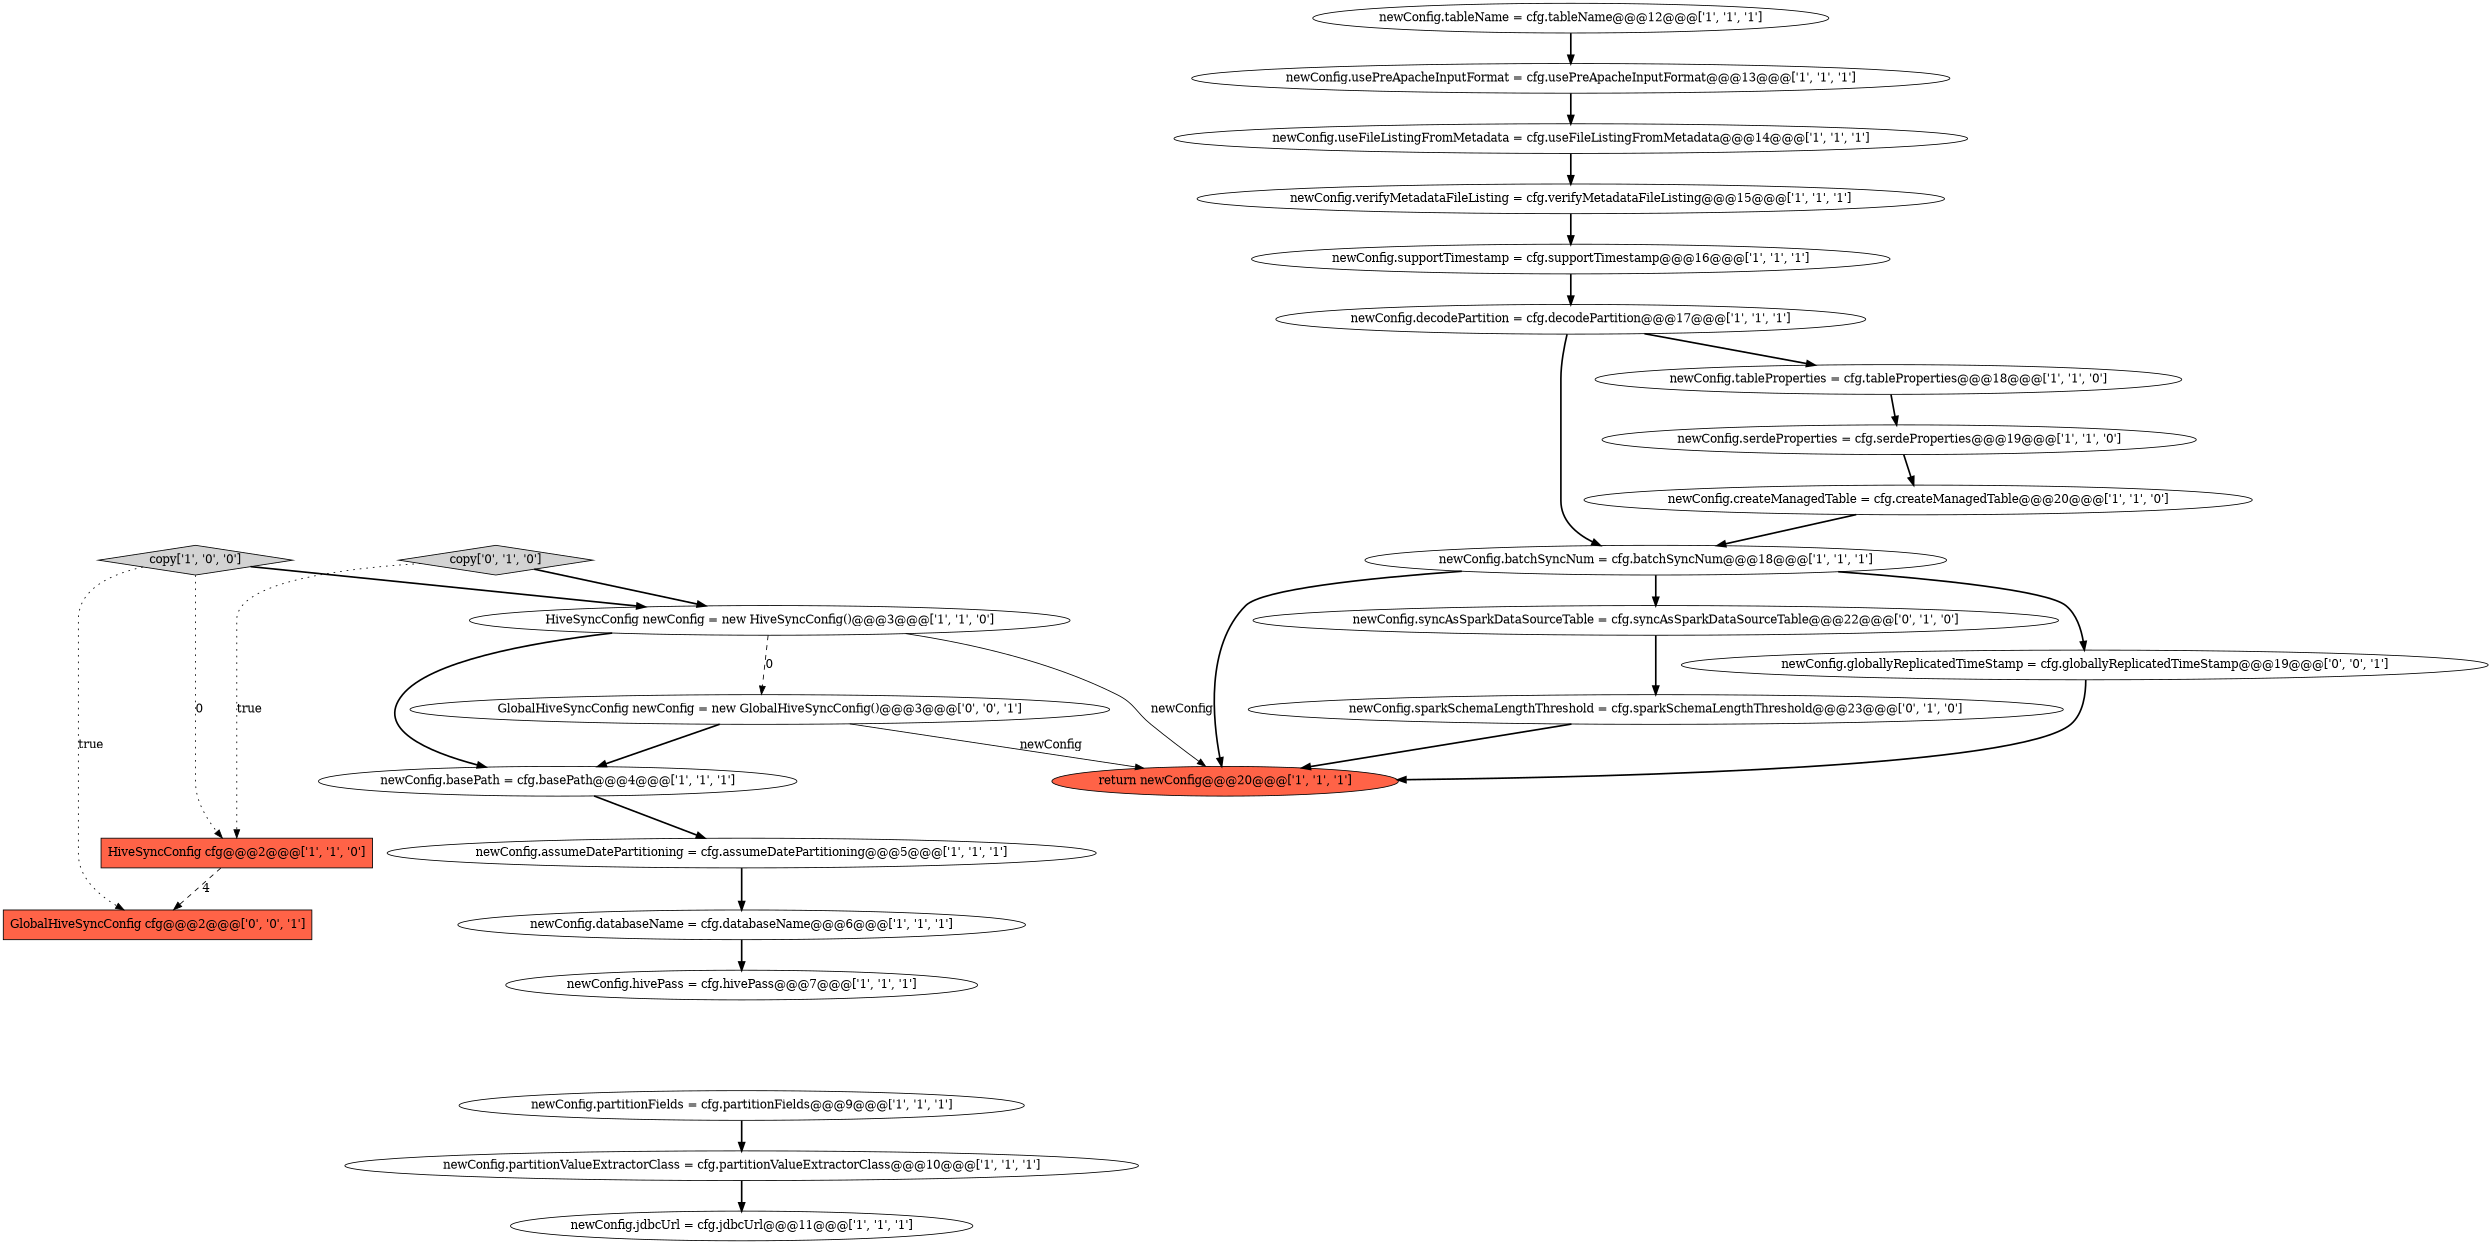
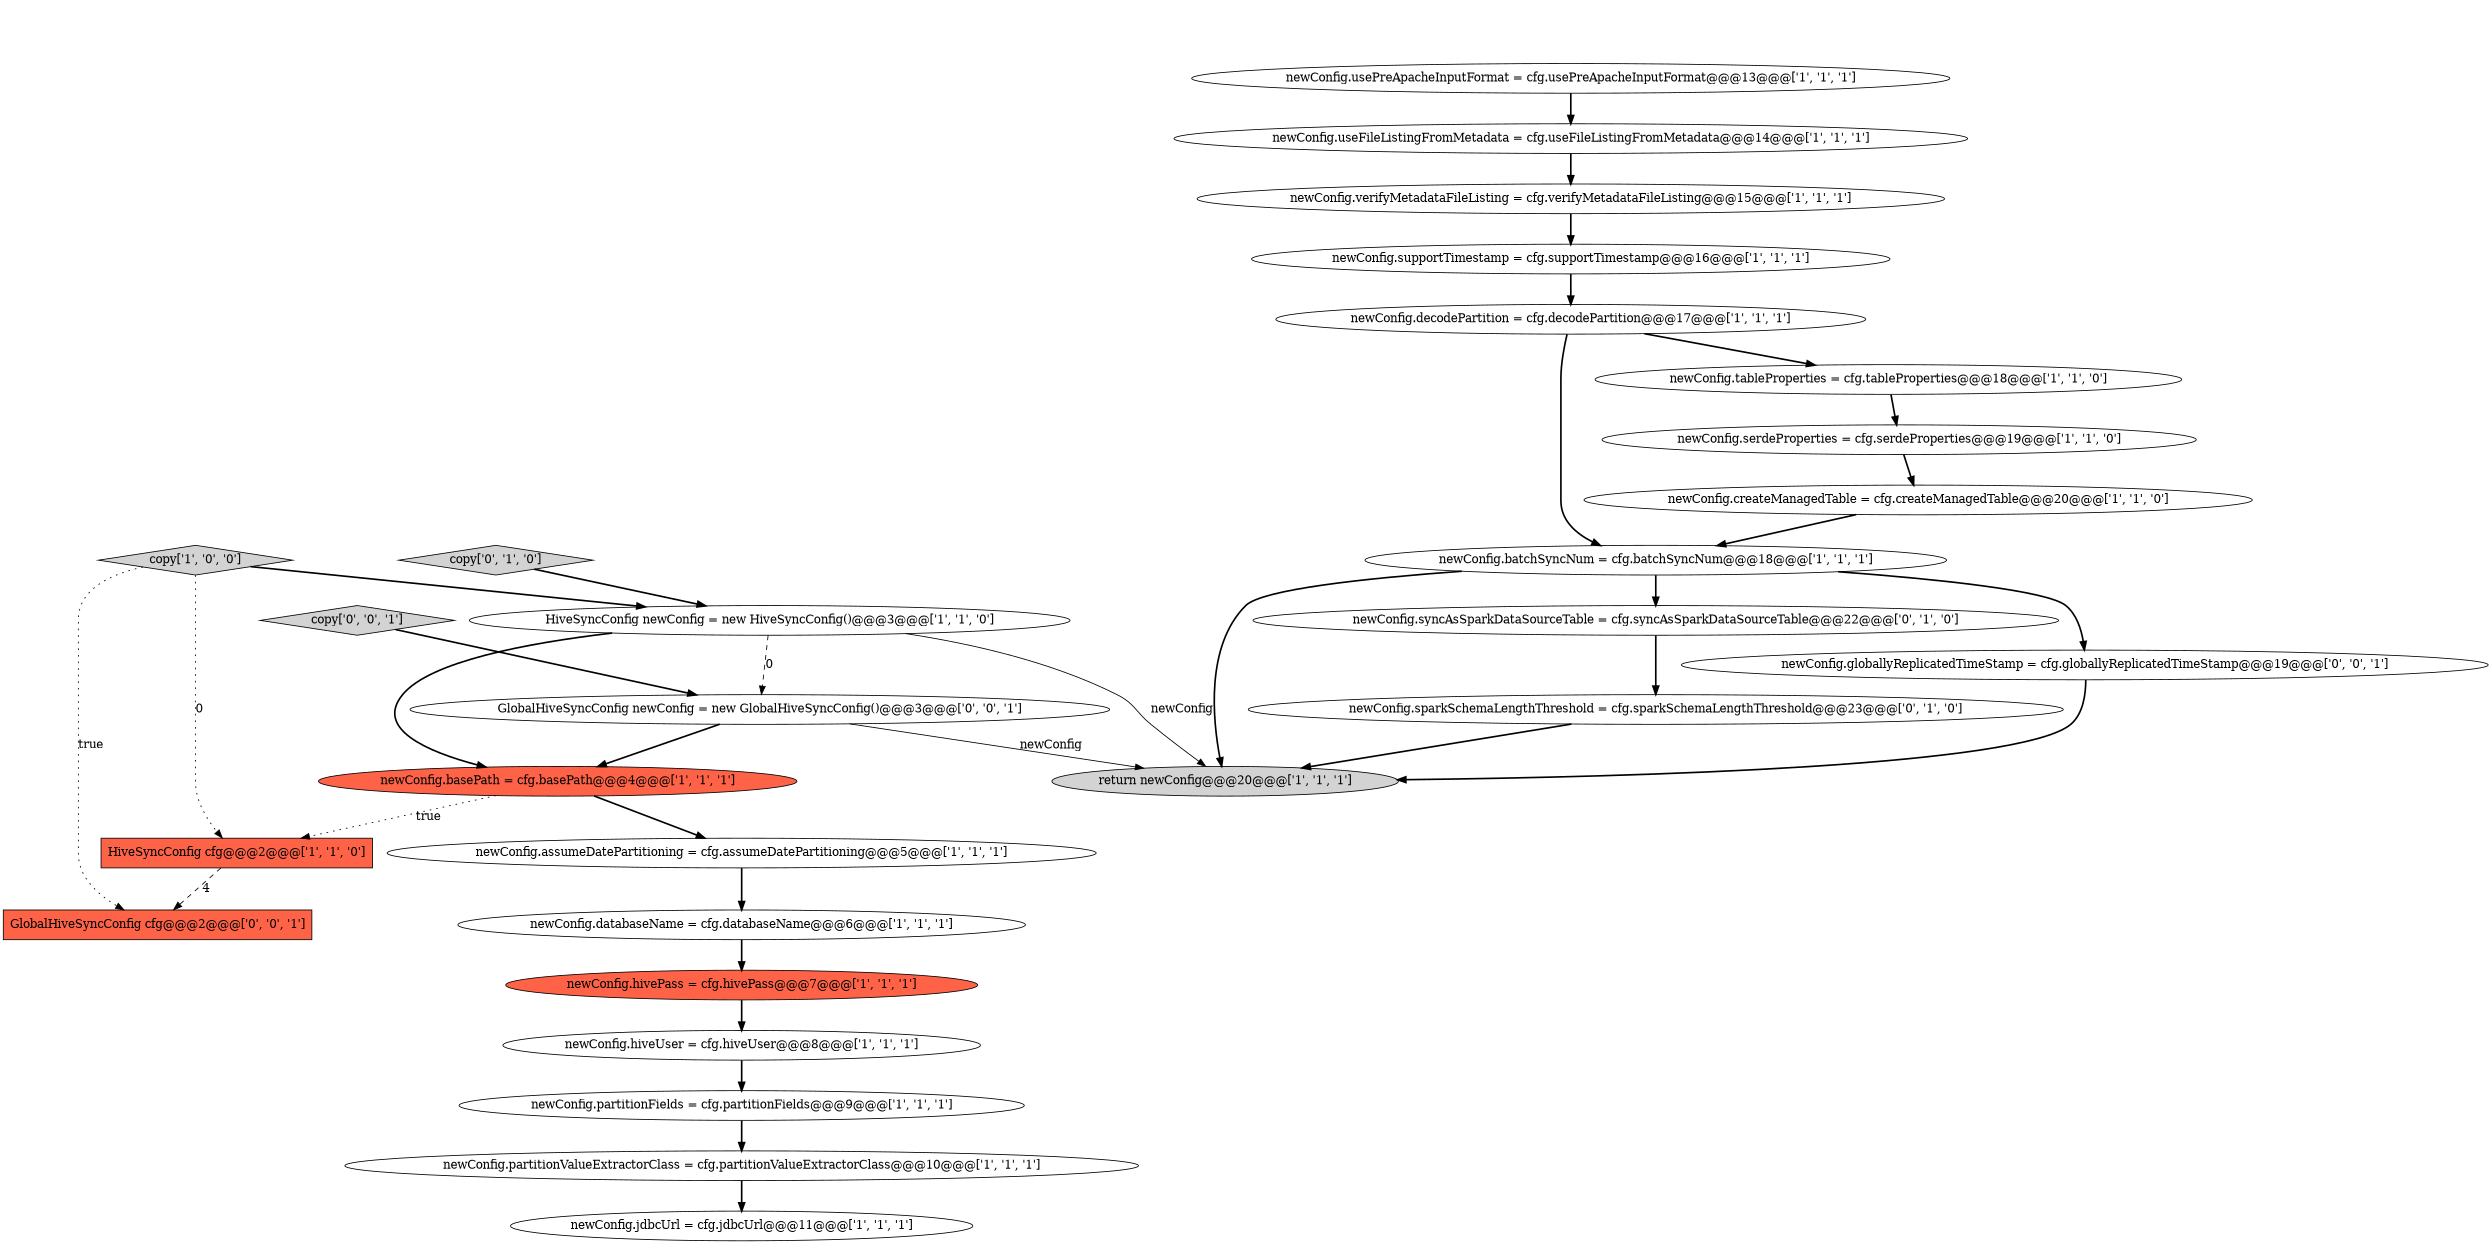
(1571, 18) -> none
none -> (357, 620)
(237, 624) -> (403, 816)
(558, 781) -> (558, 781)
(1225, 781) -> (1225, 781)
(742, 985) -> (742, 985)
none -> (742, 1045)
